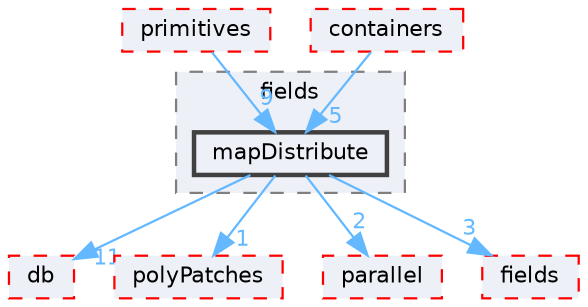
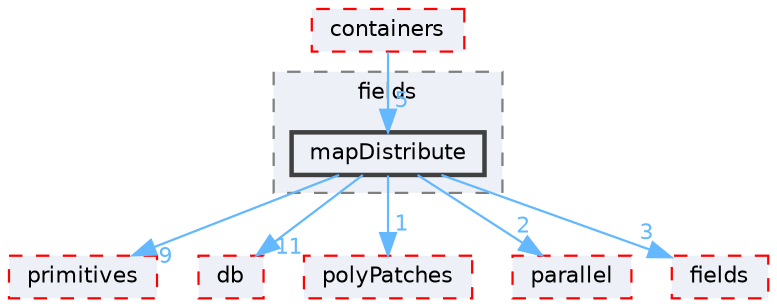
(239, 86) -> (247, 211)
